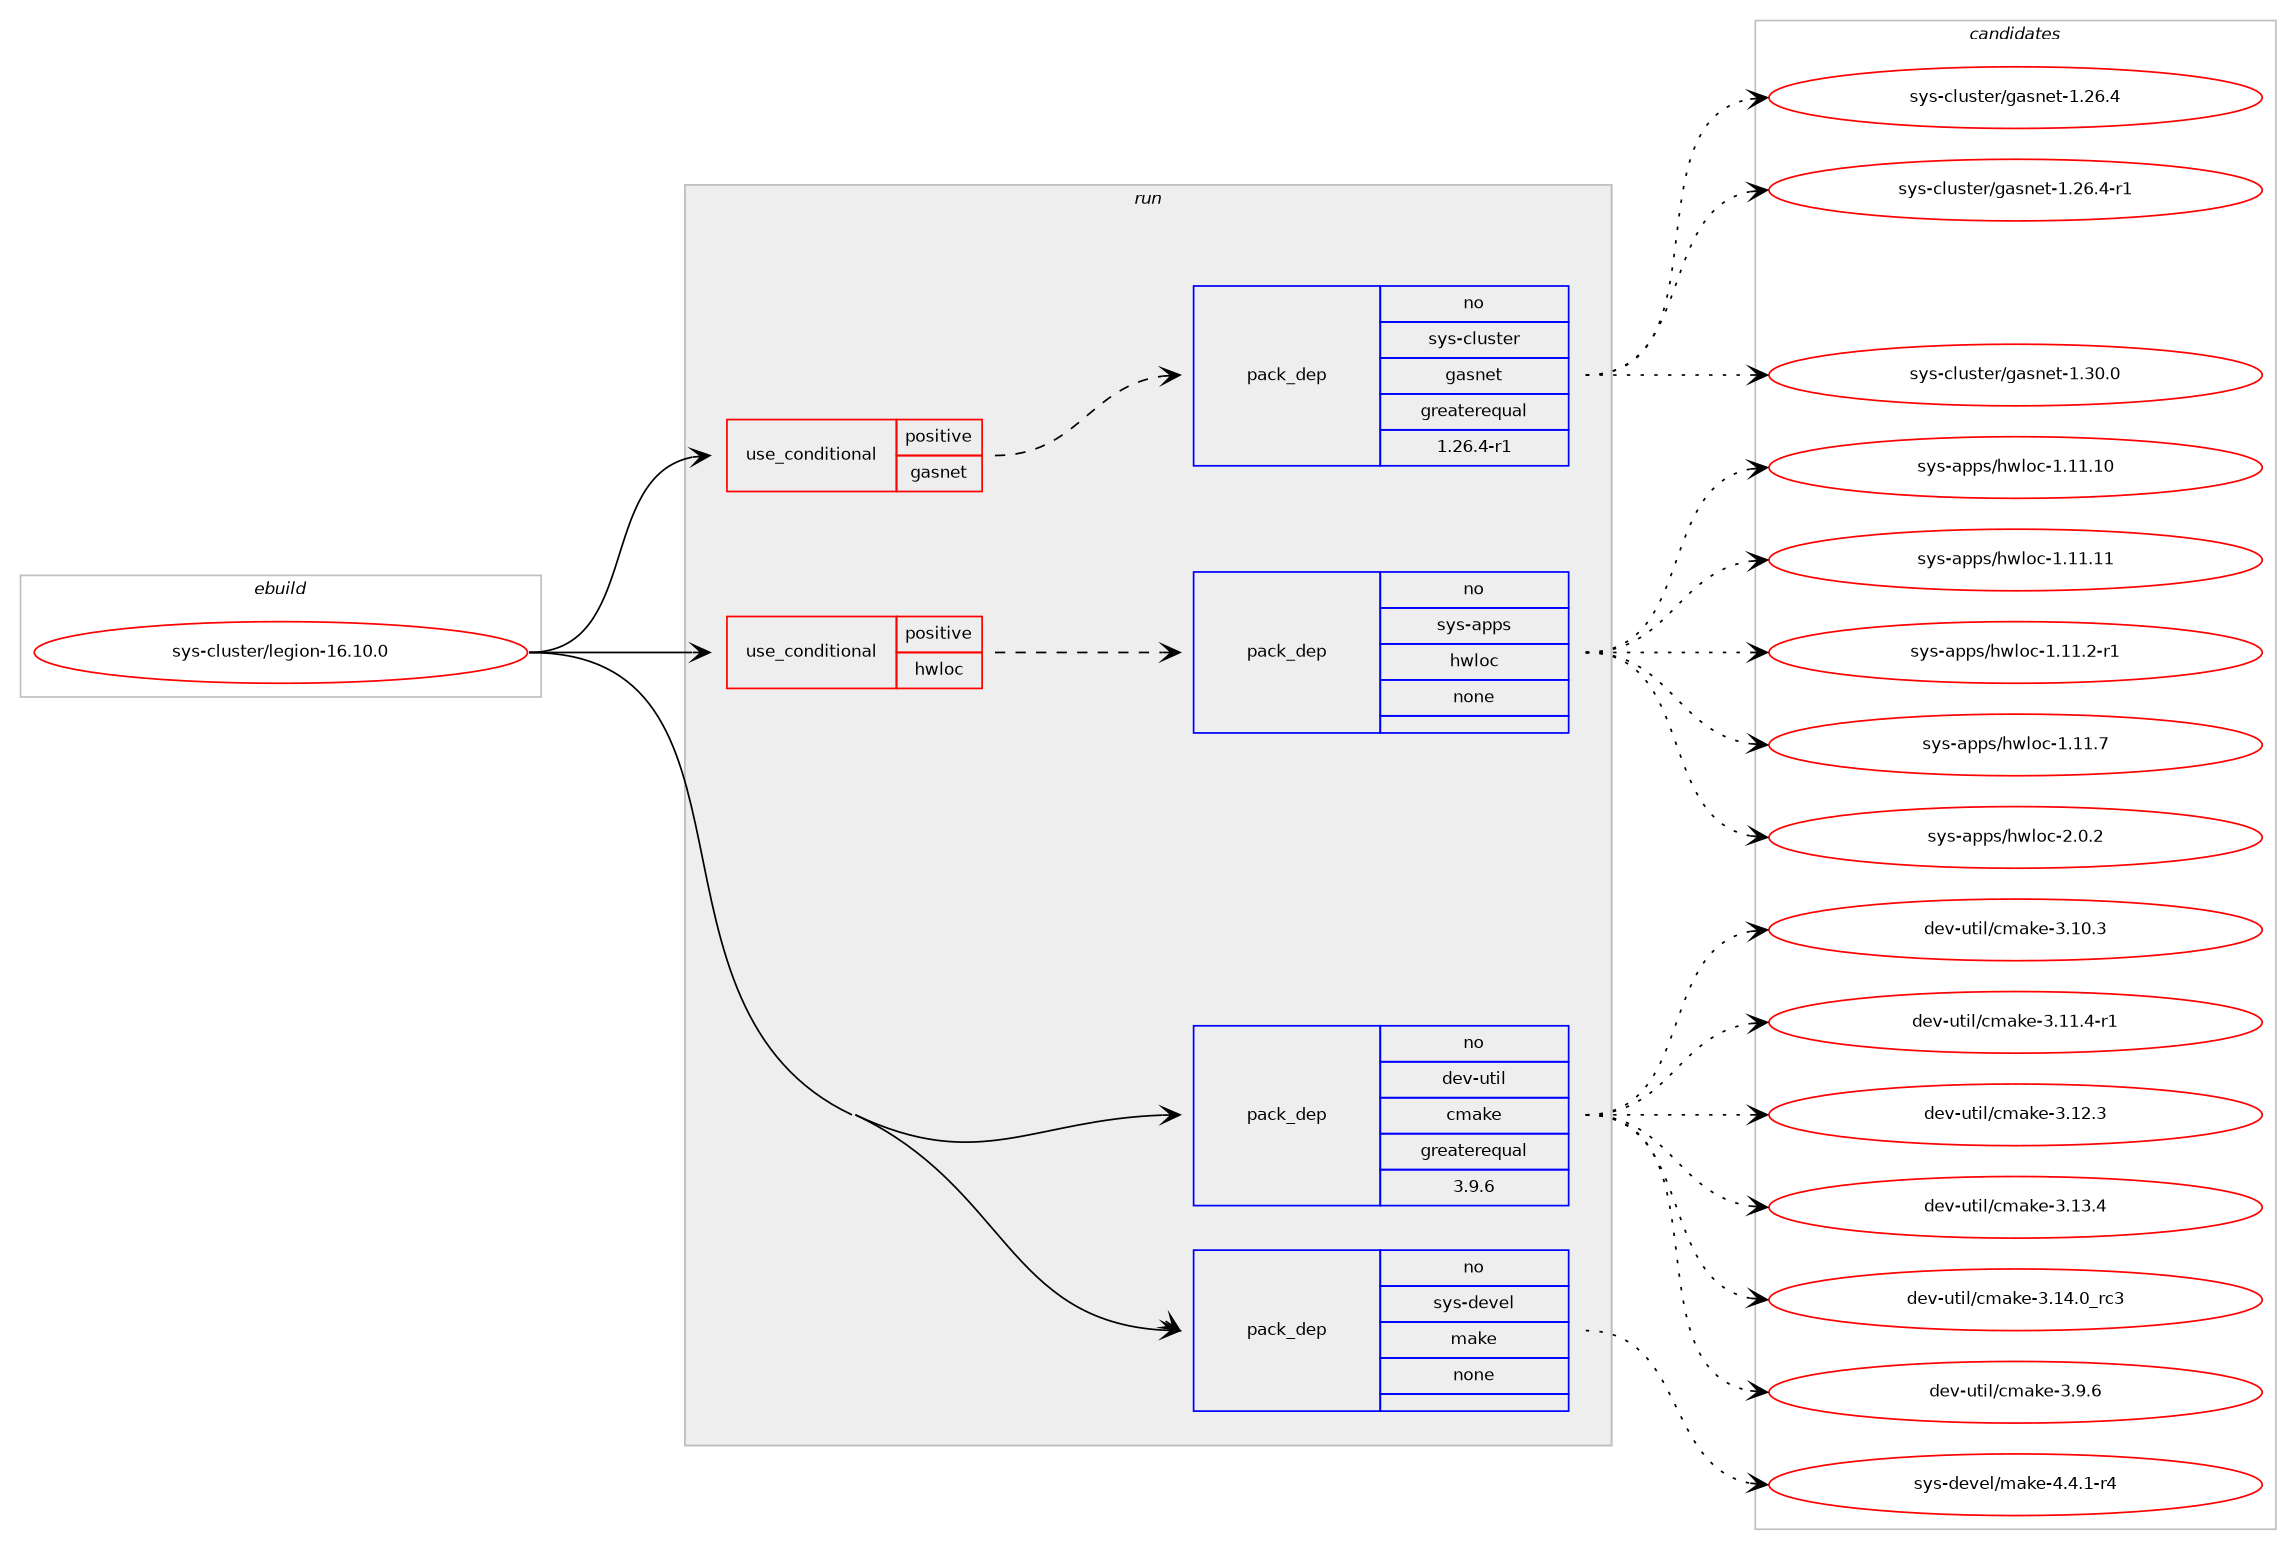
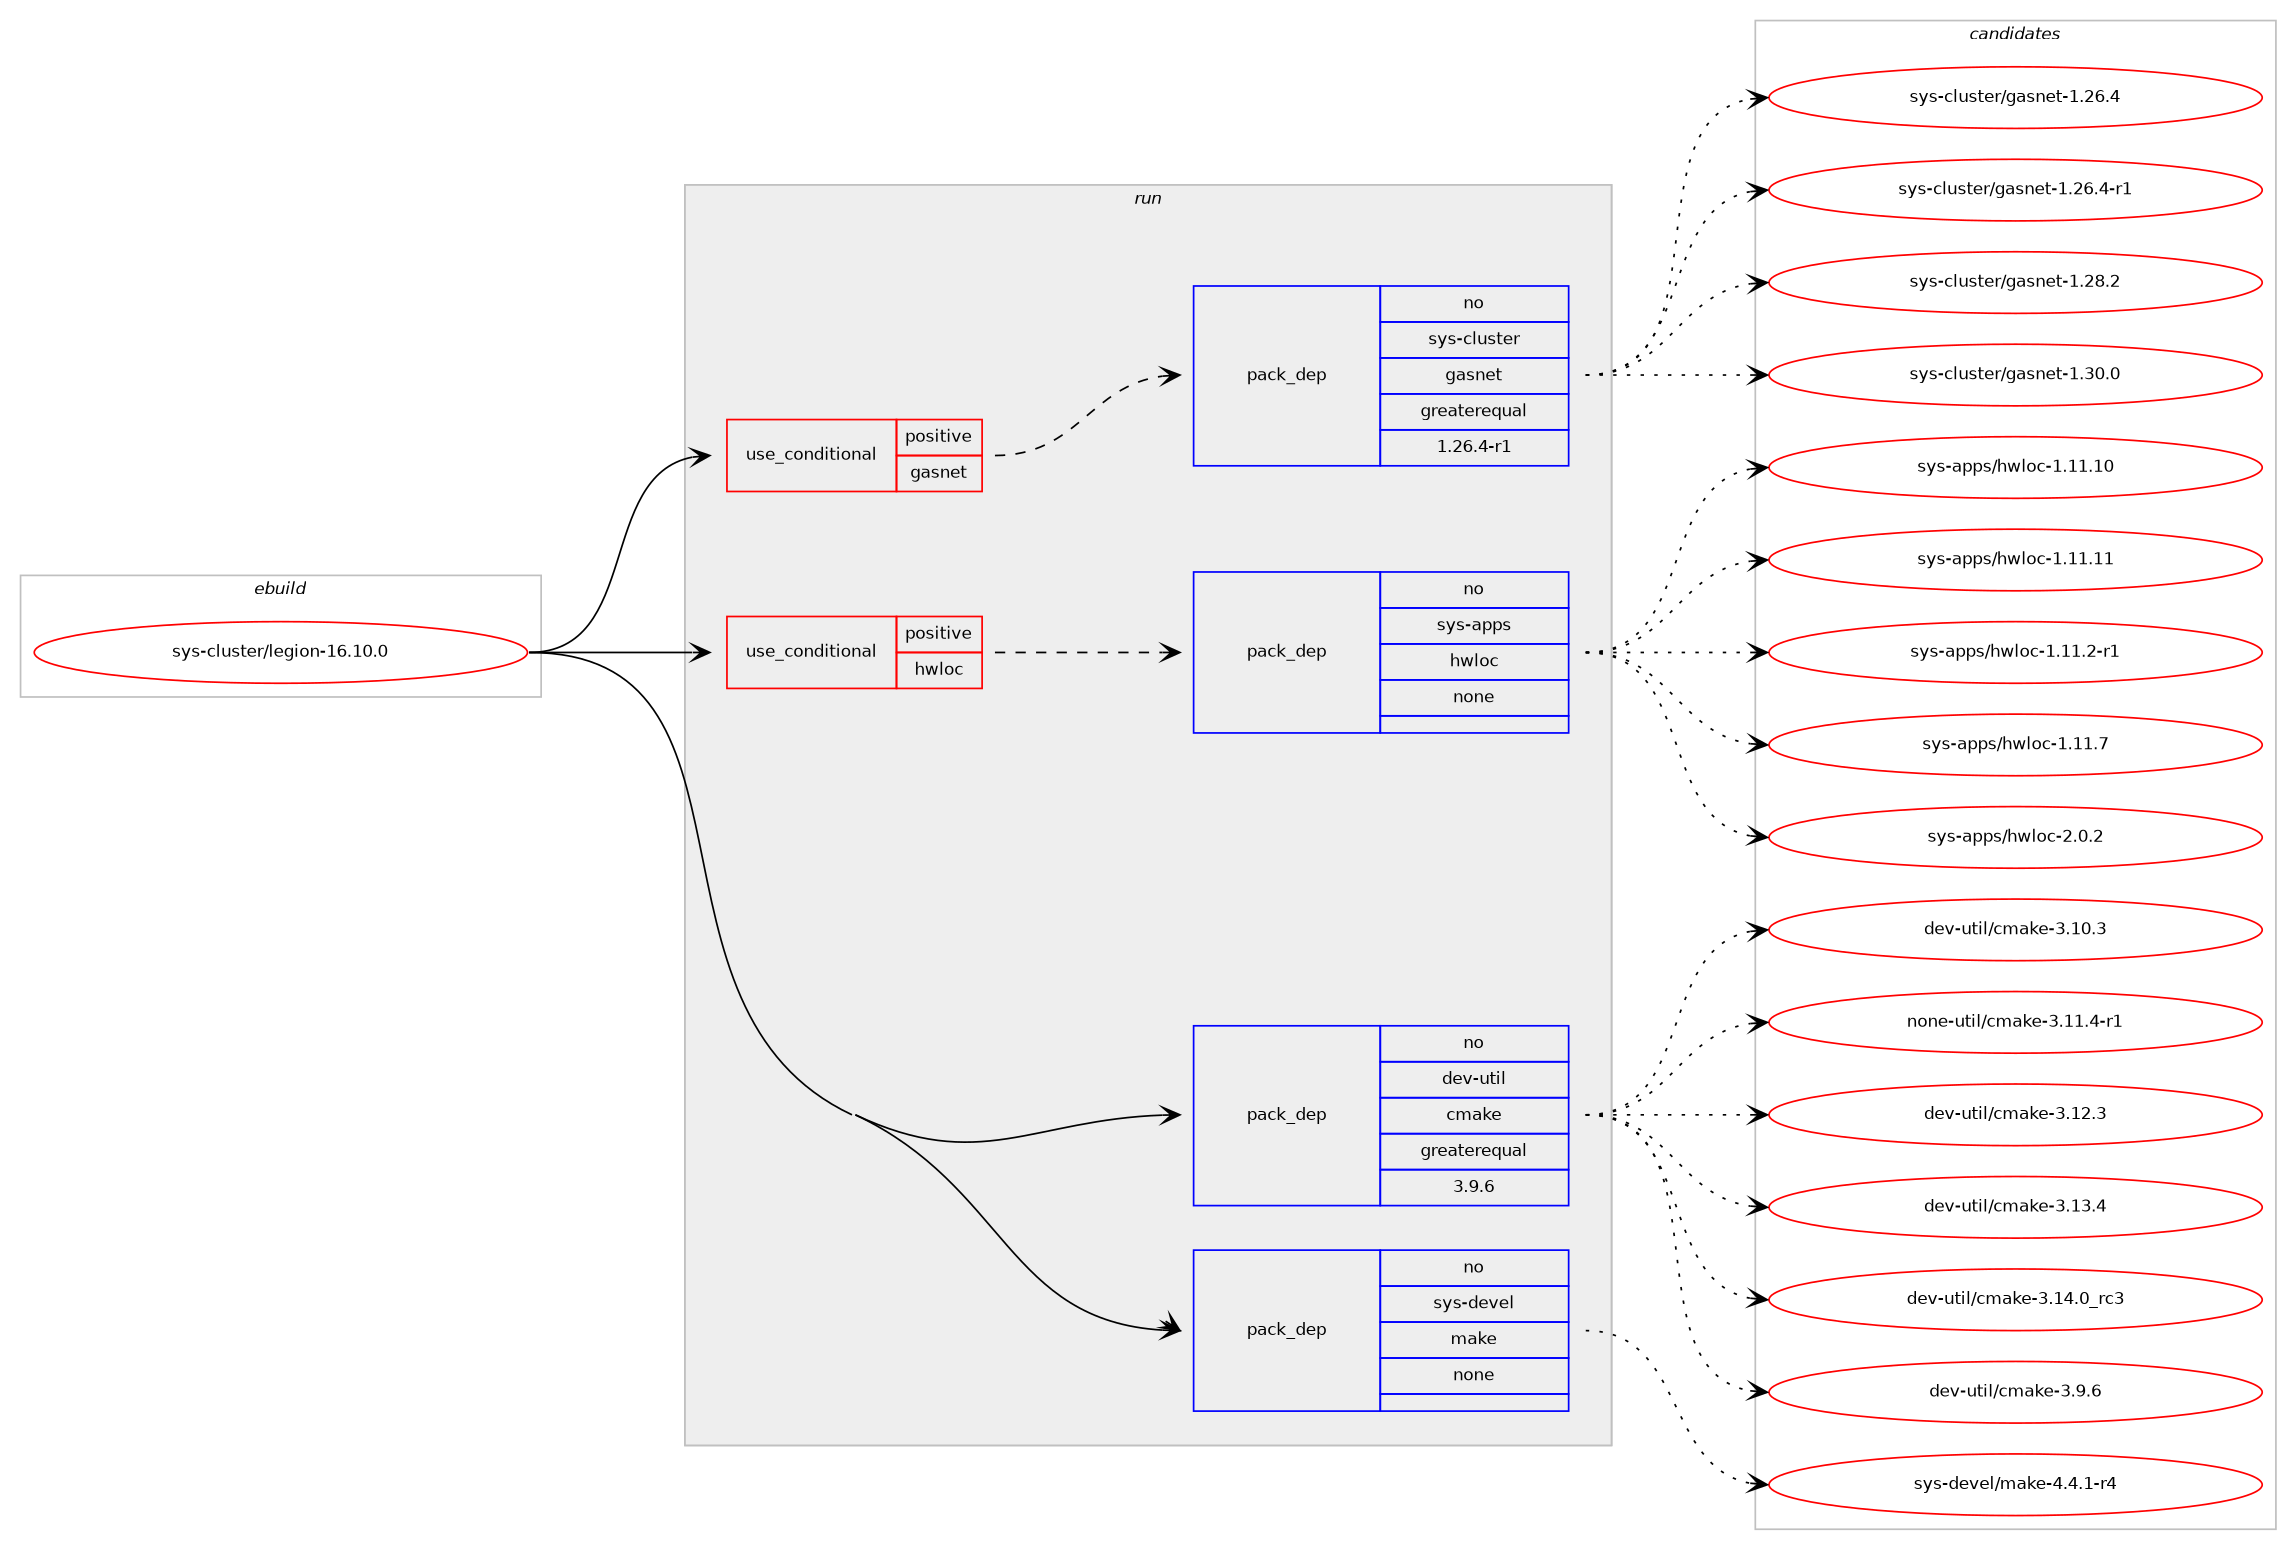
none -> (2016, 283)
(2016, 1022) -> (2016, 1022)
